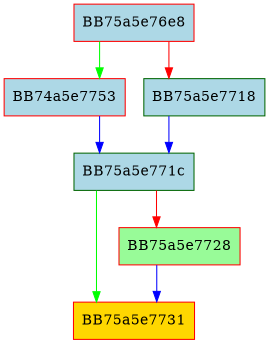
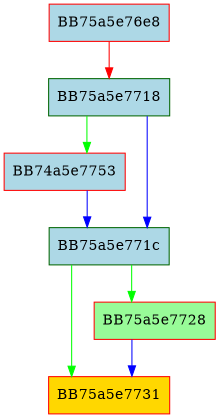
(100, 55) -> (87, 129)
(157, 204) -> (132, 278)
